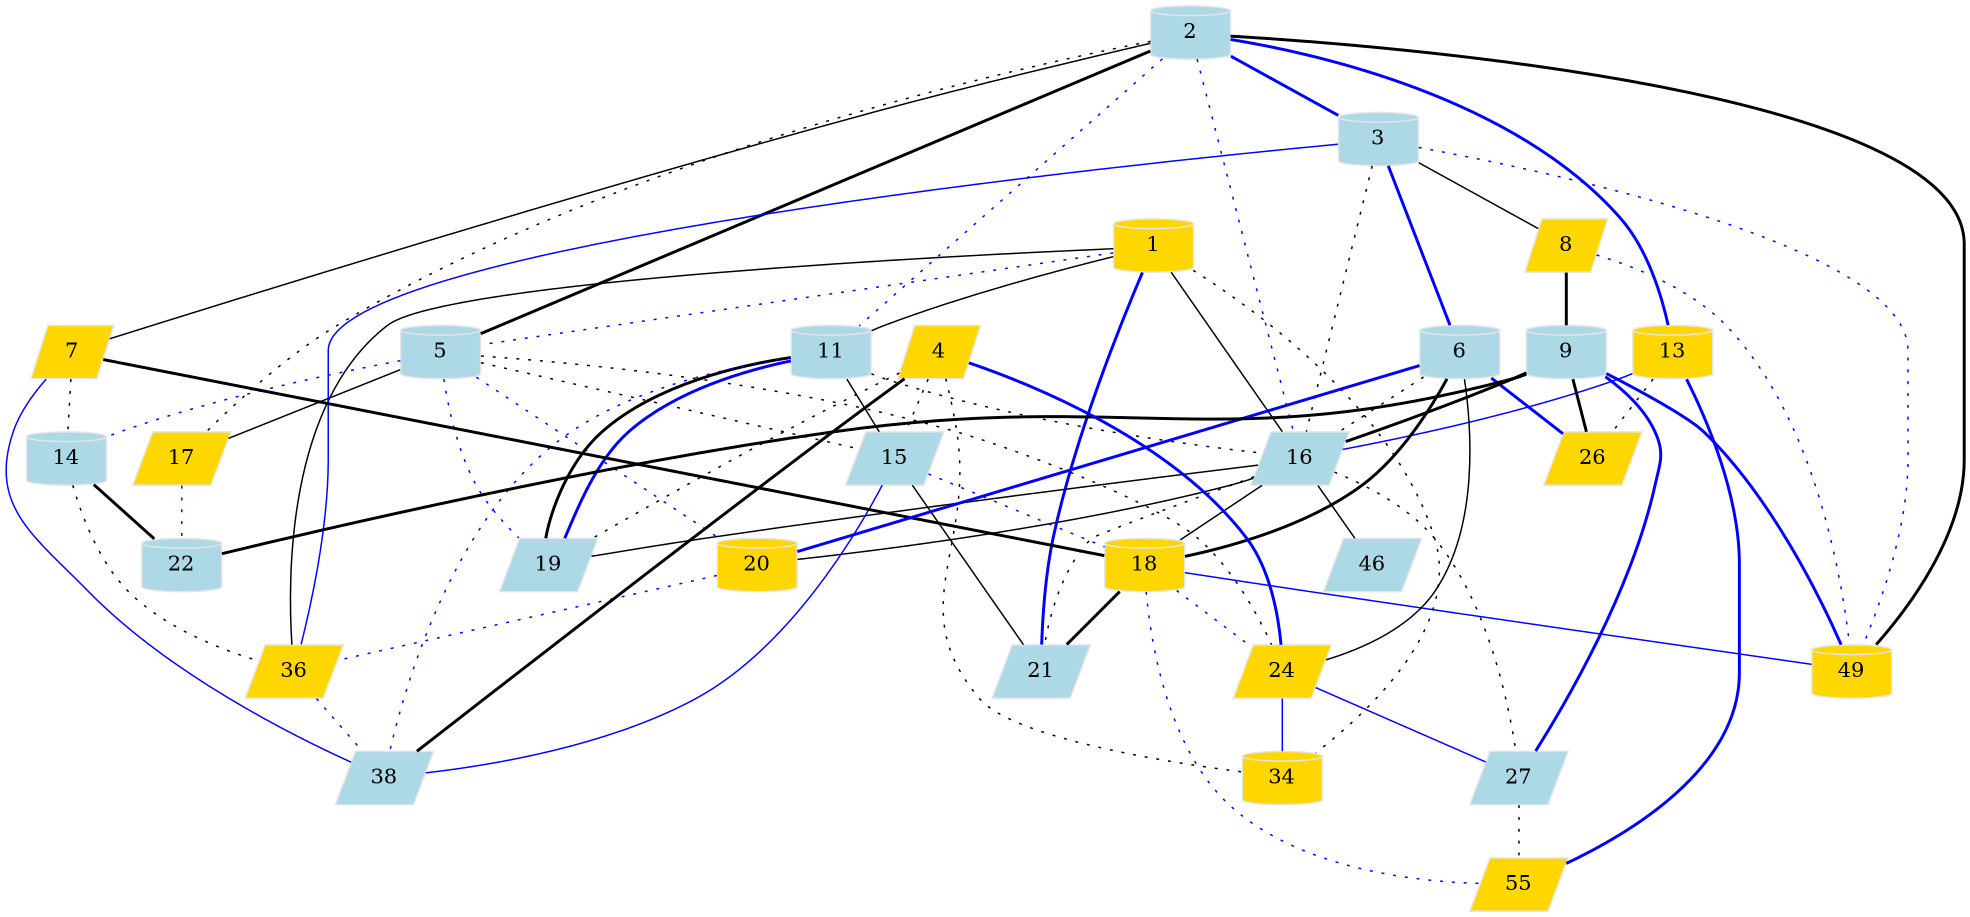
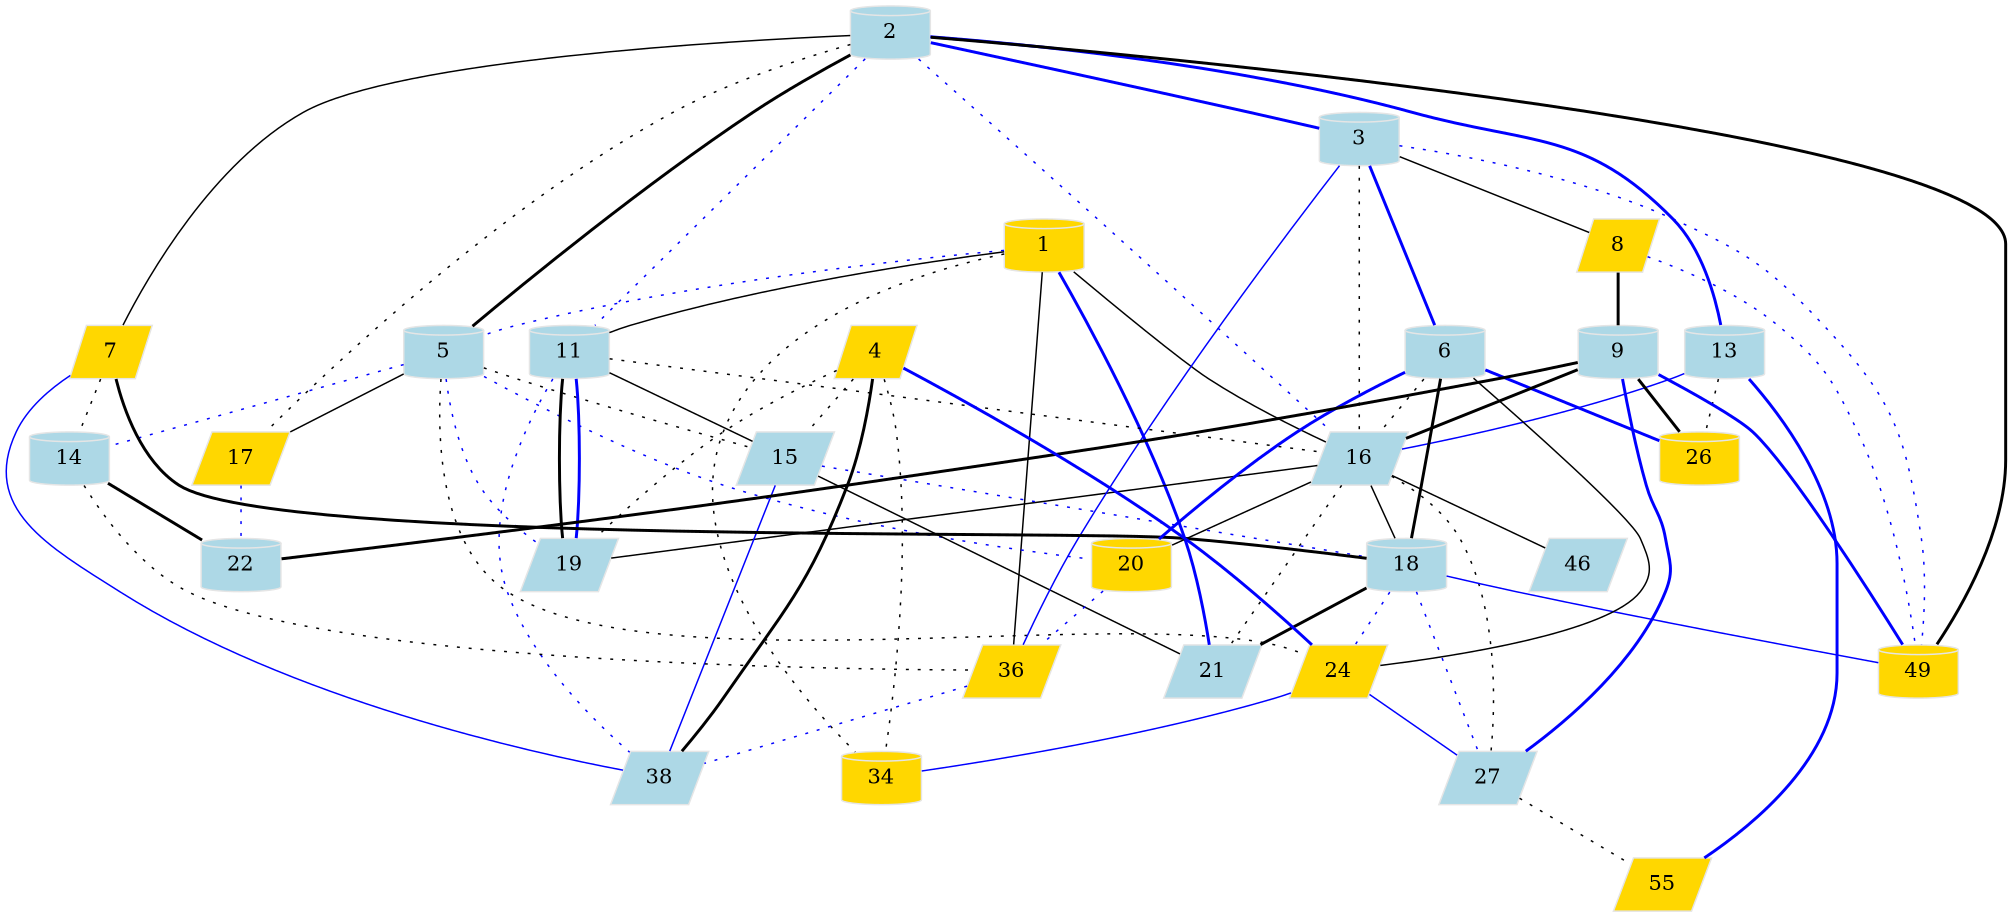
(1673, 352) -> (1725, 352)
(1593, 459) -> (1699, 459)
(1145, 565) -> (1407, 565)
(1243, 816) -> (1447, 671)
